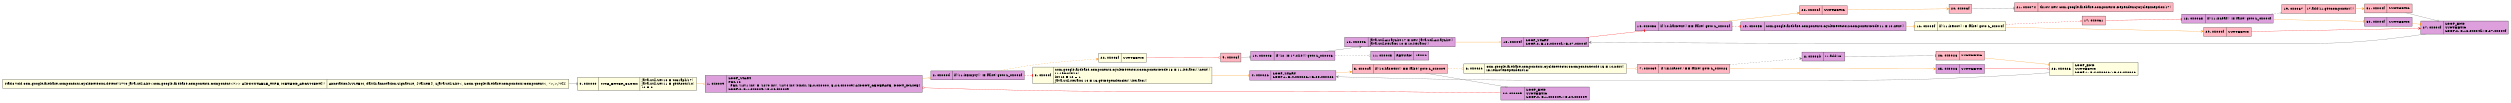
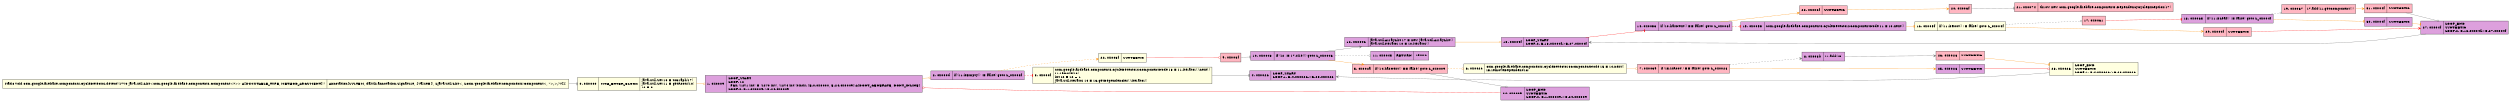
(2043, 23) -> (2043, 23)
(1889, 56) -> (1889, 56)
(1343, 72) -> (1345, 62)
(1230, 75) -> (1230, 75)
(735, 82) -> (737, 82)
